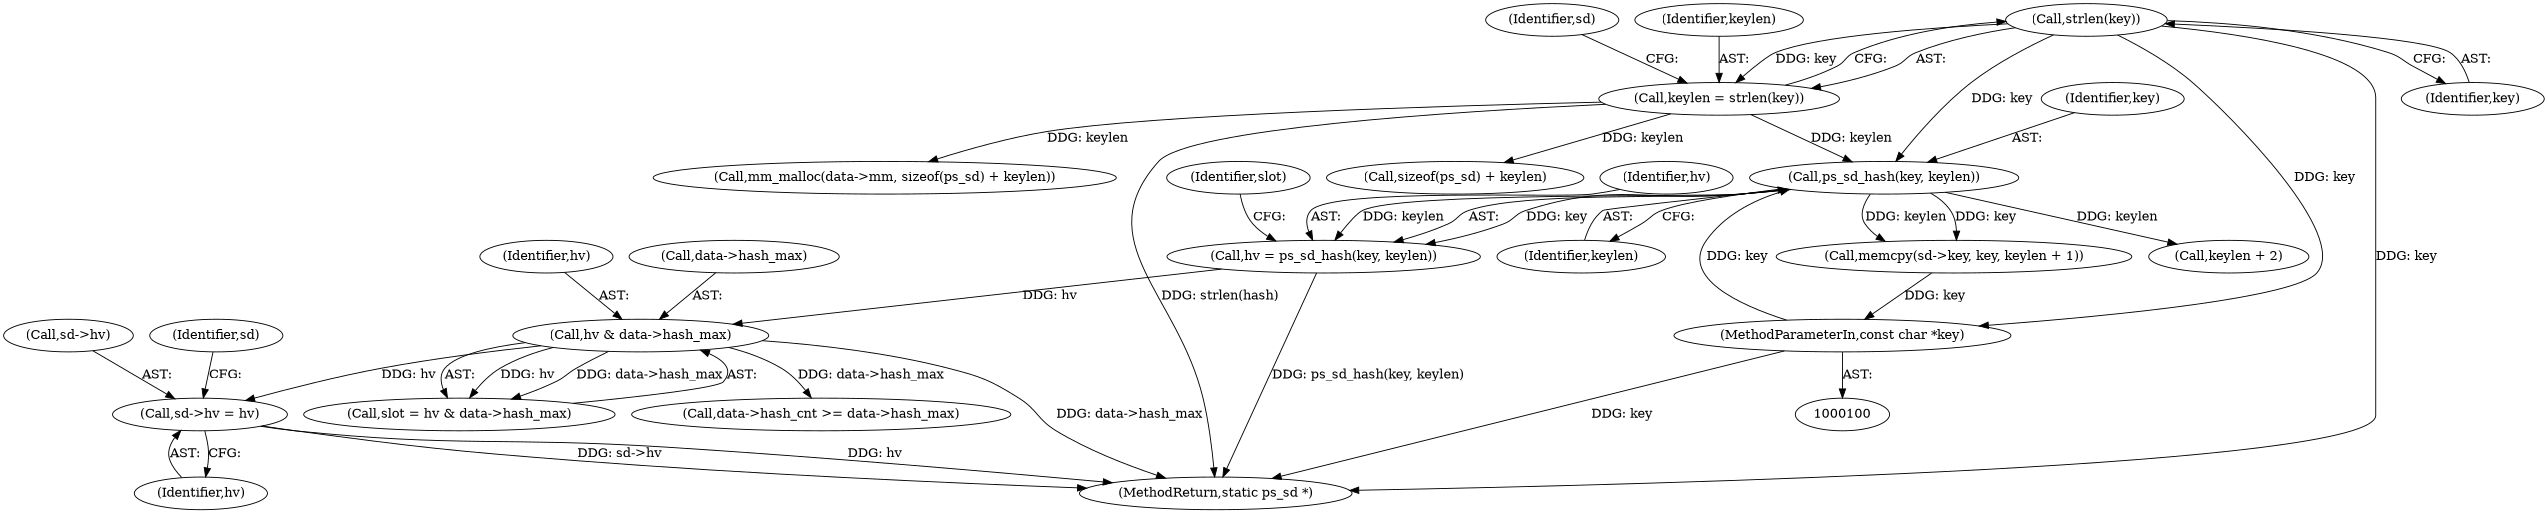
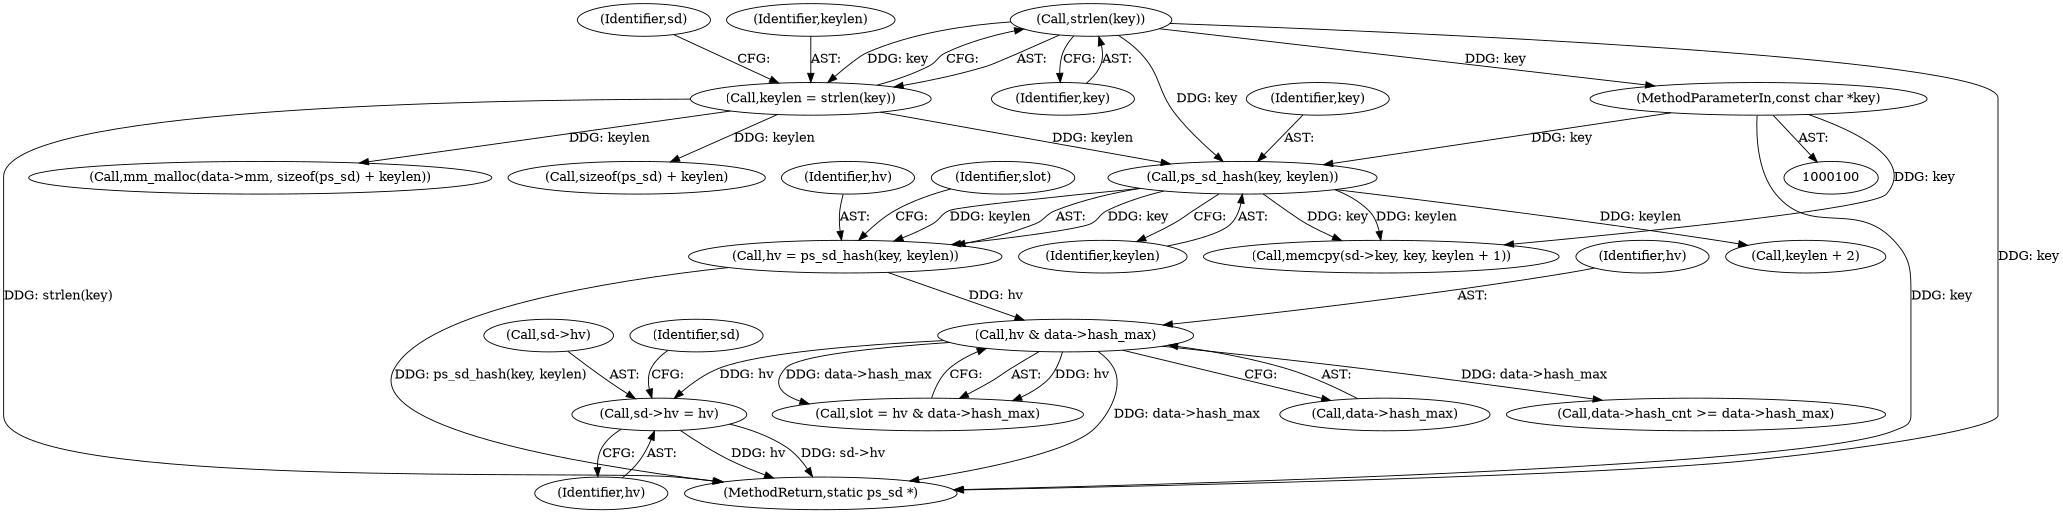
(1902, 293) -> (1766, 217)
(1220, 296) -> (58, 296)
none -> (1222, 374)
(744, 375) -> (968, 375)
